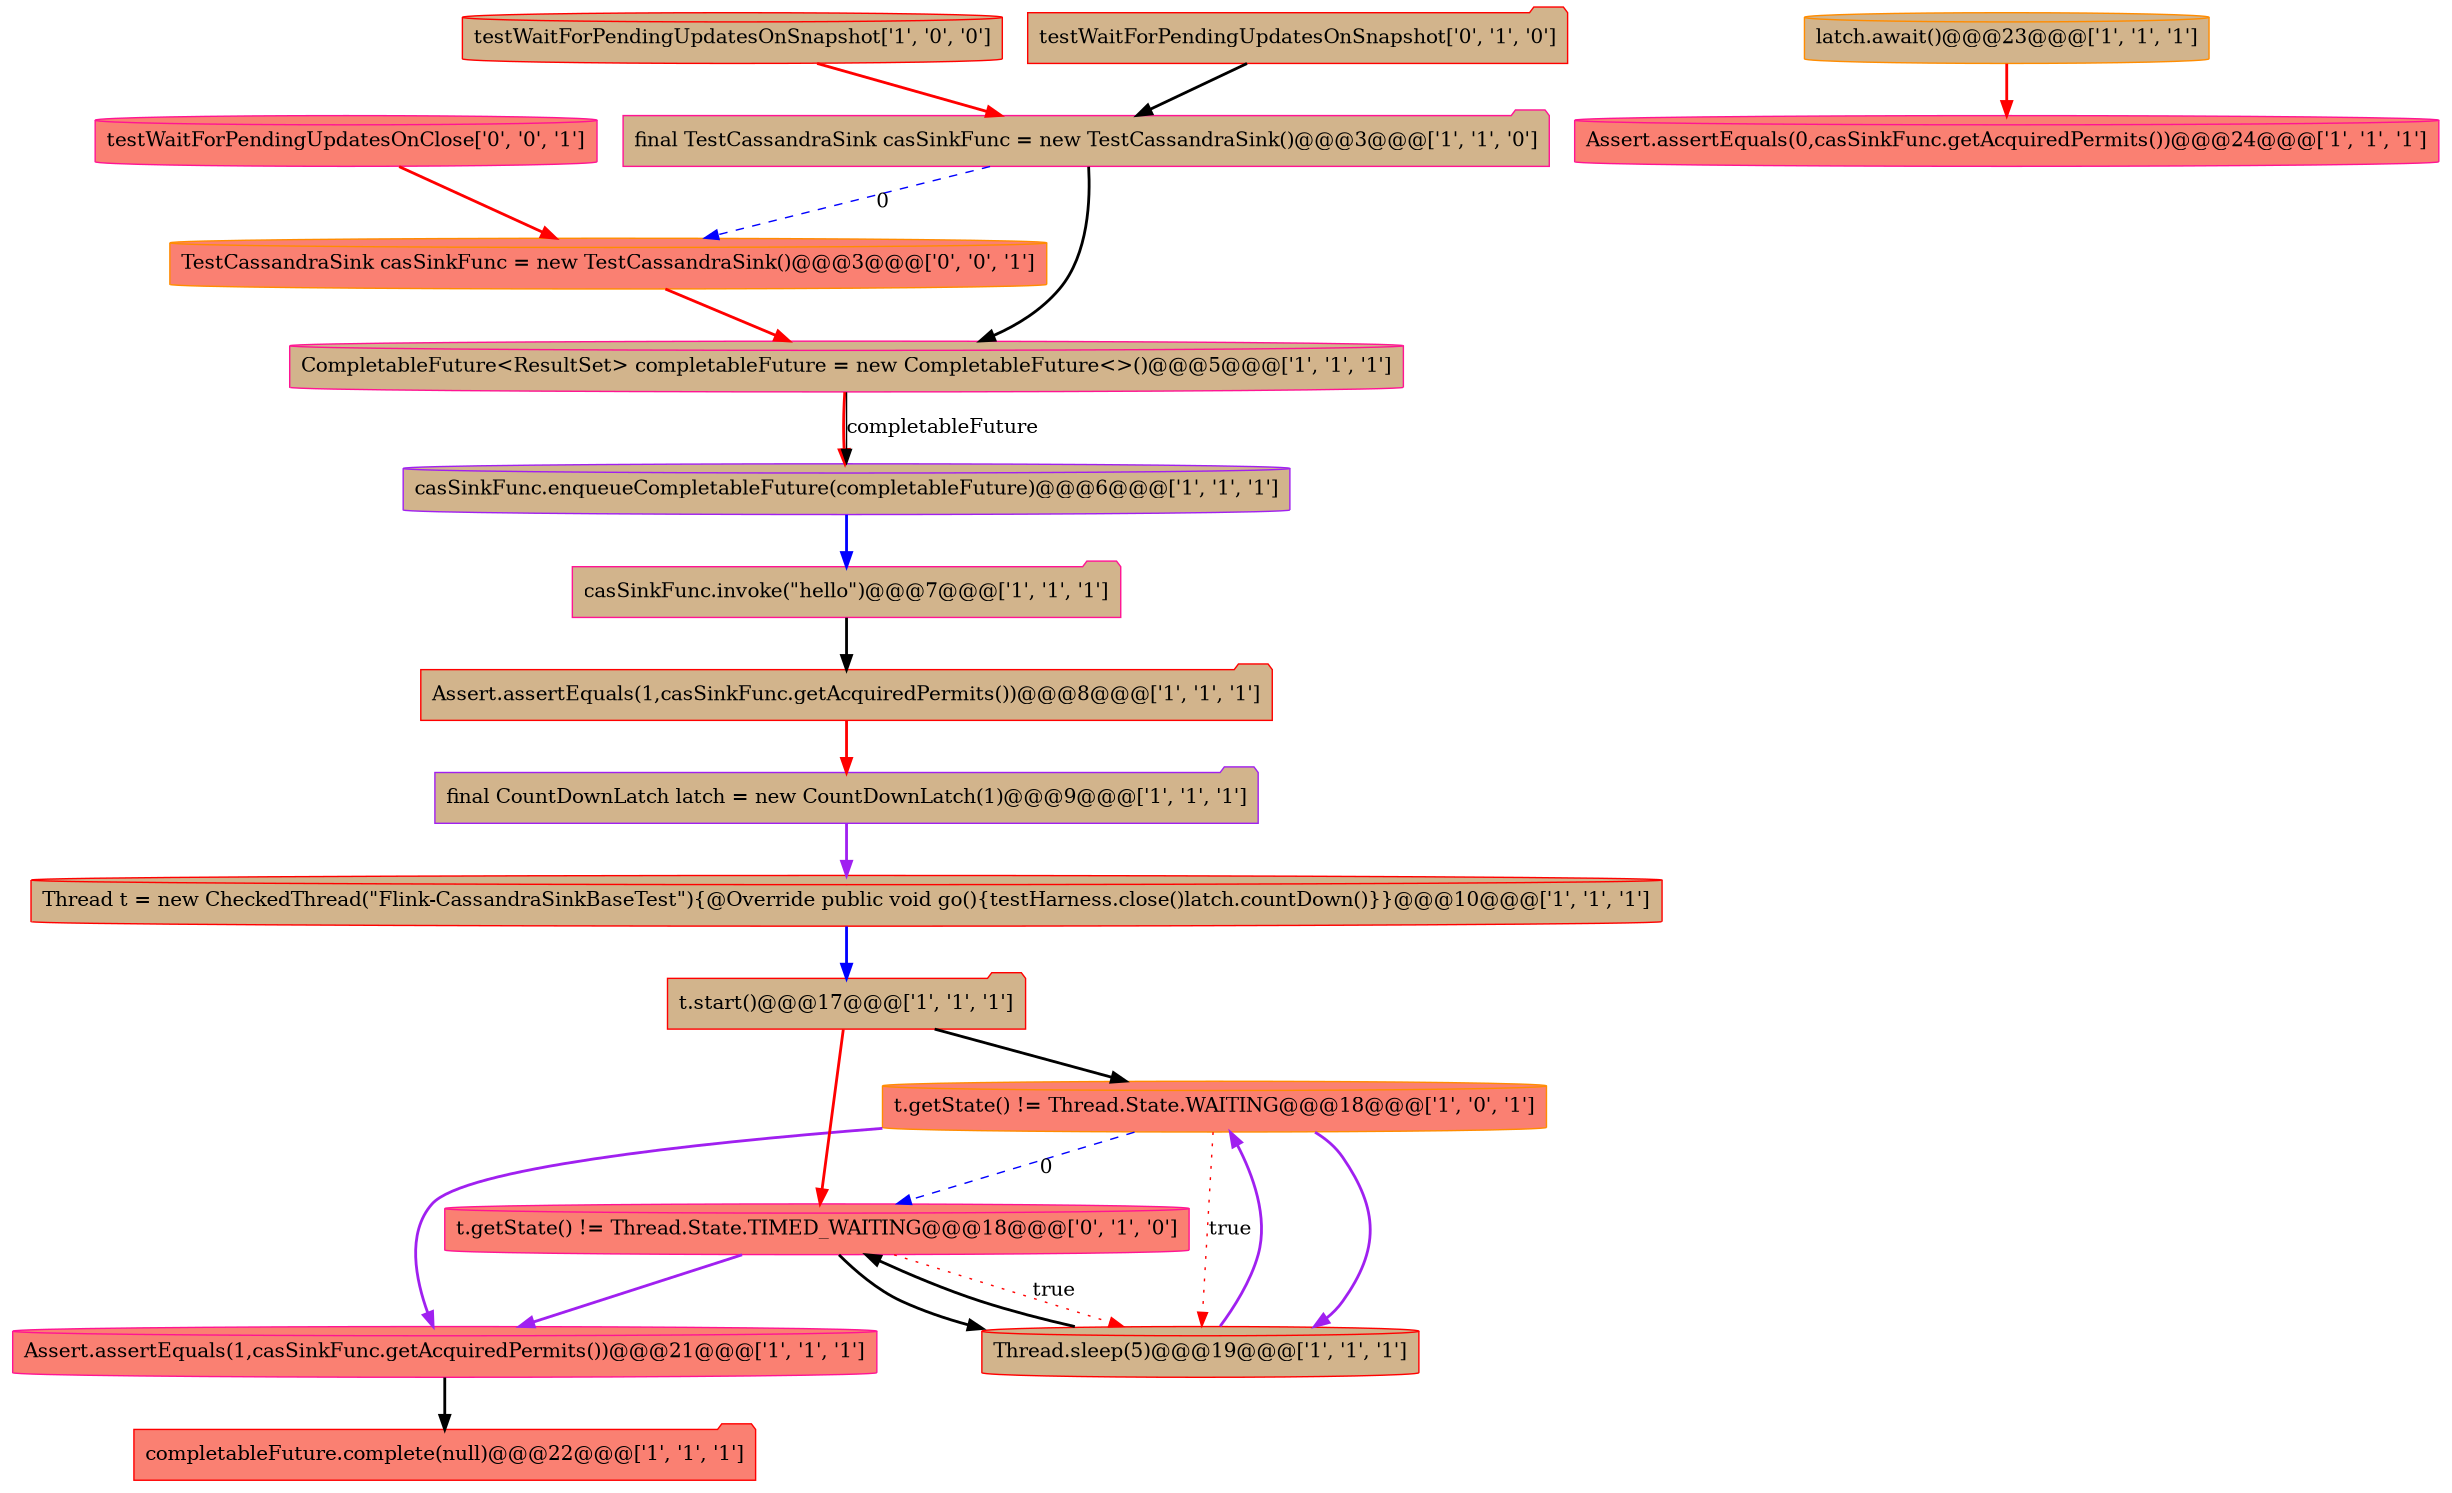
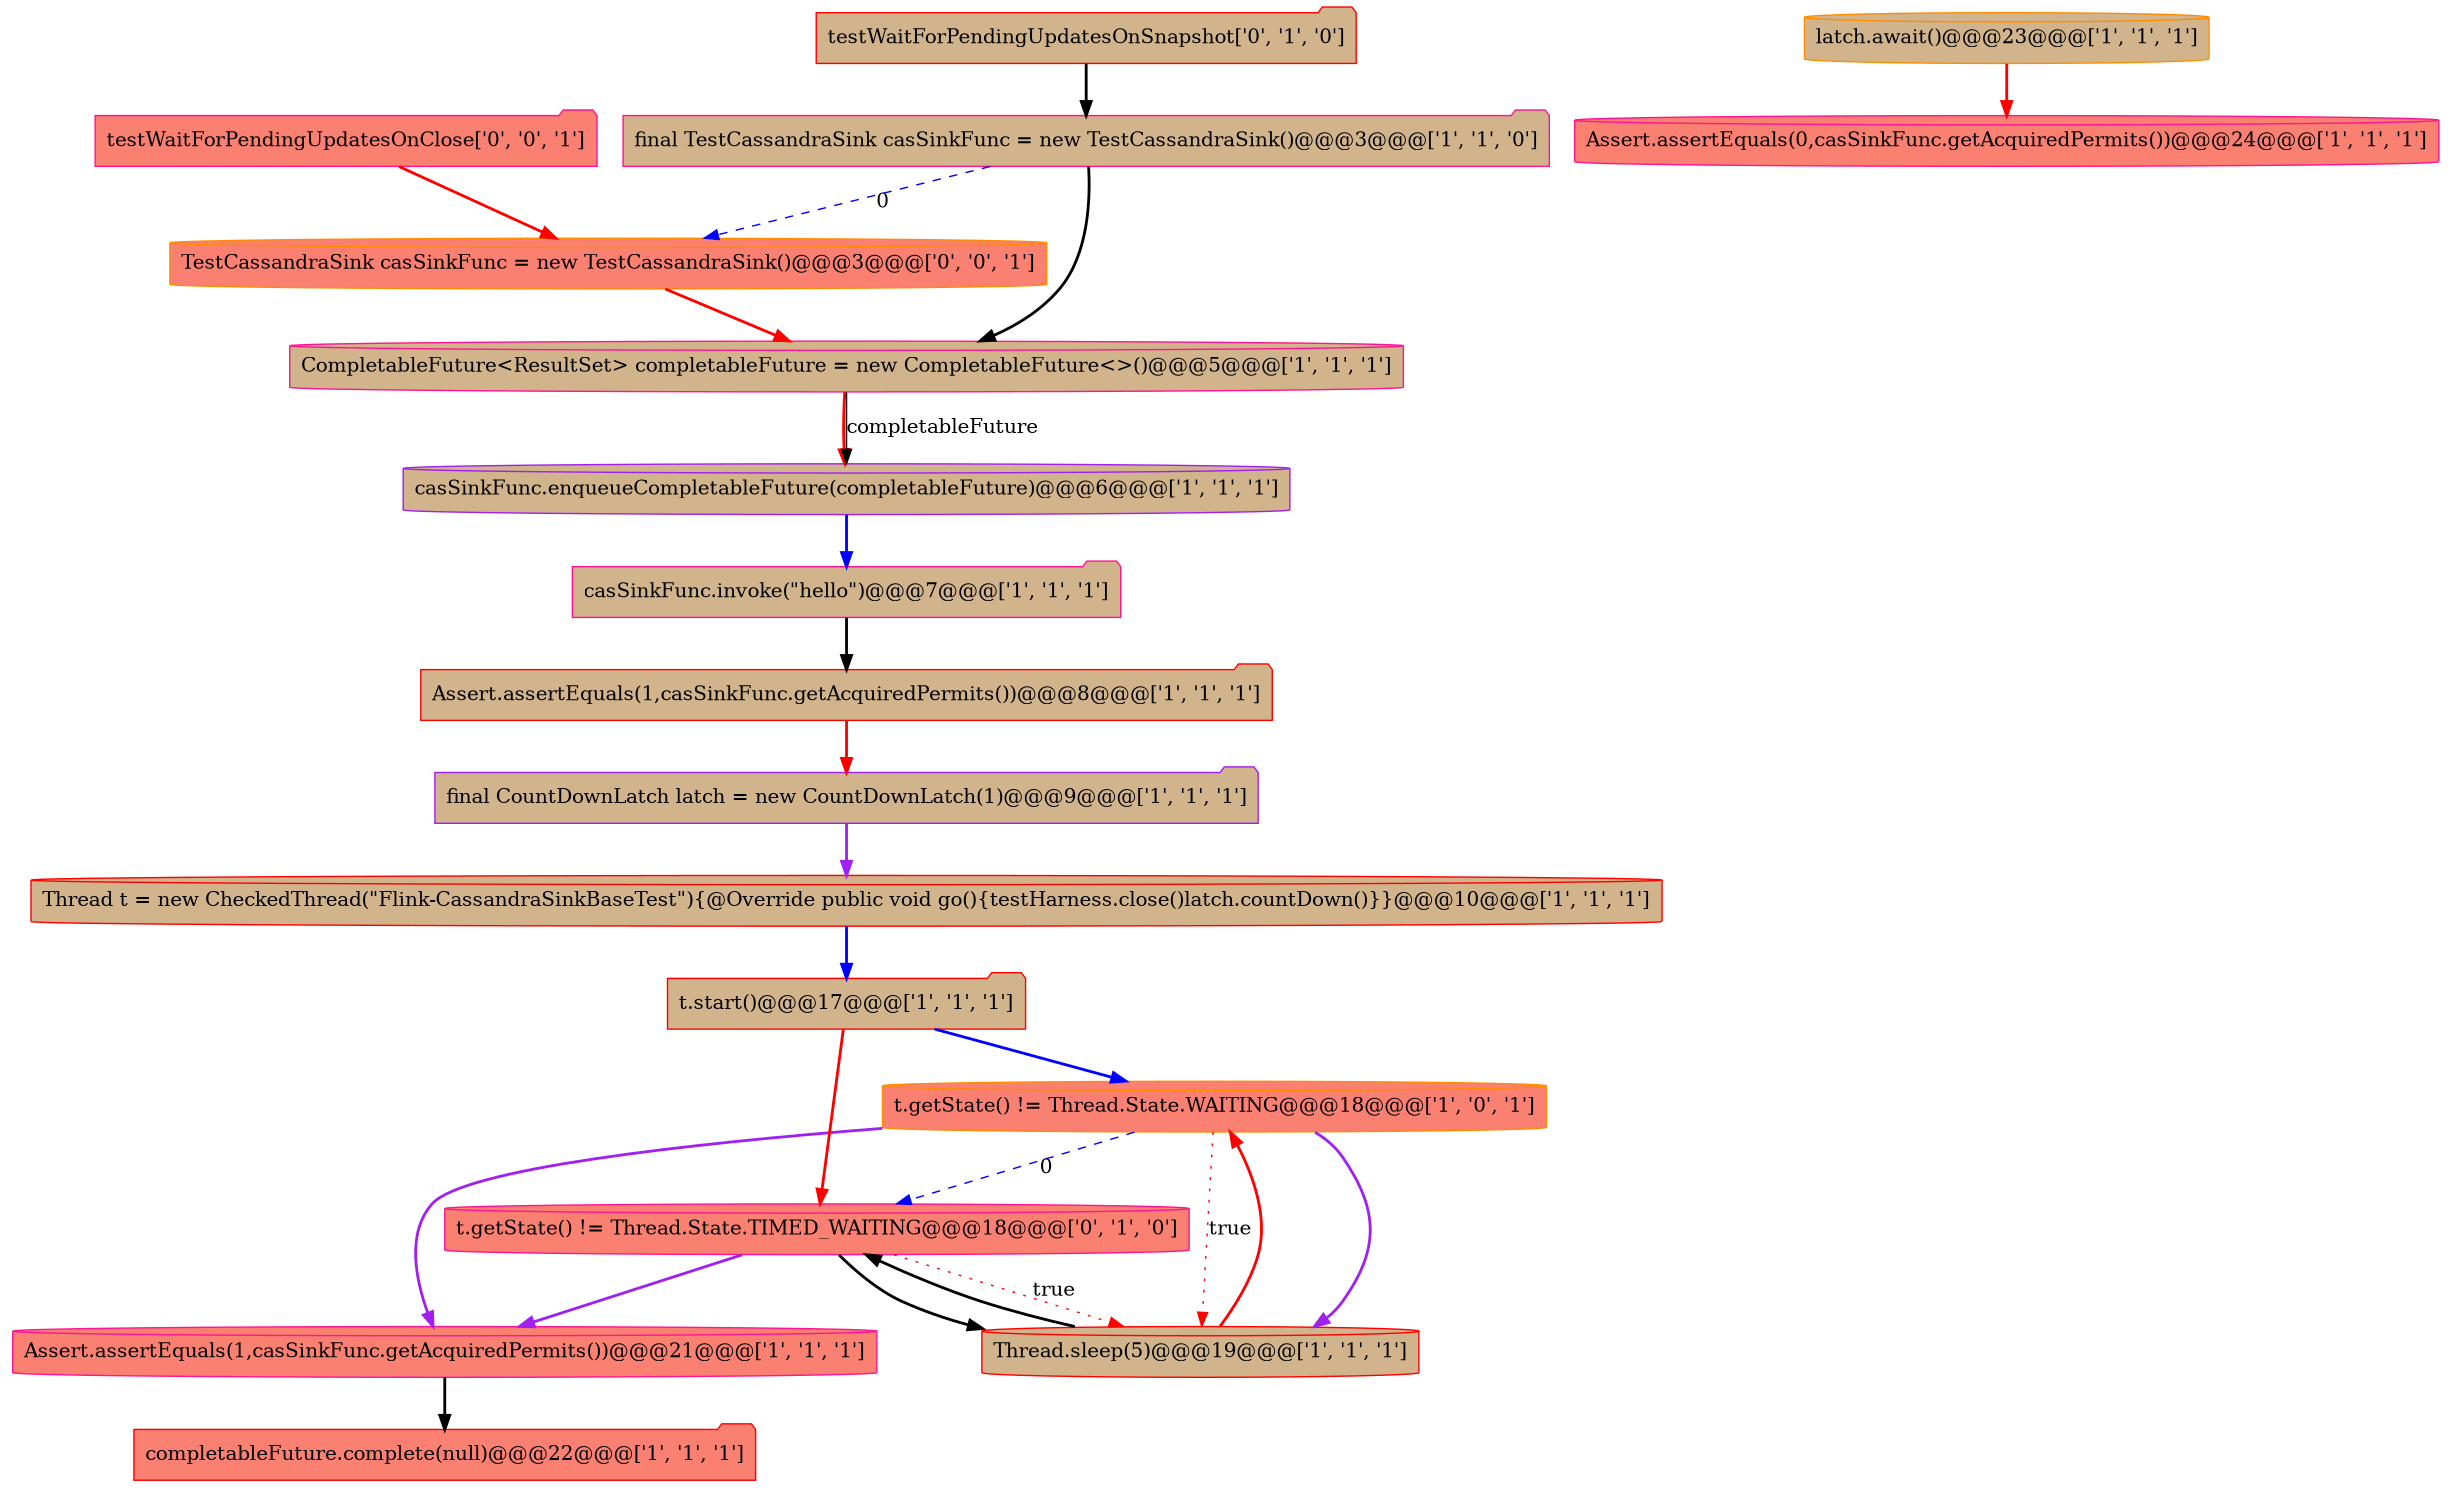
(732, 38) -> none
(346, 141) -> (346, 141)
(1023, 1053) -> (1023, 1053)
(1261, 1239) -> (1261, 1239)
